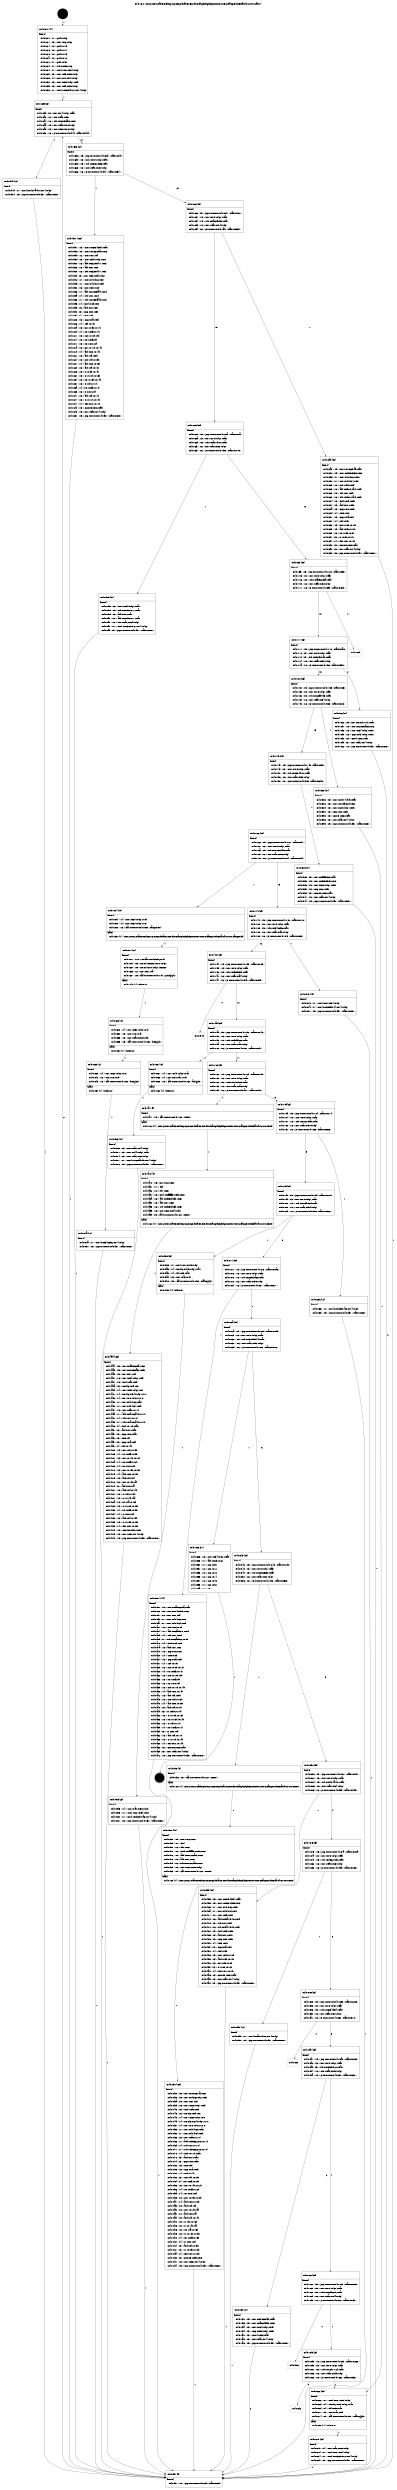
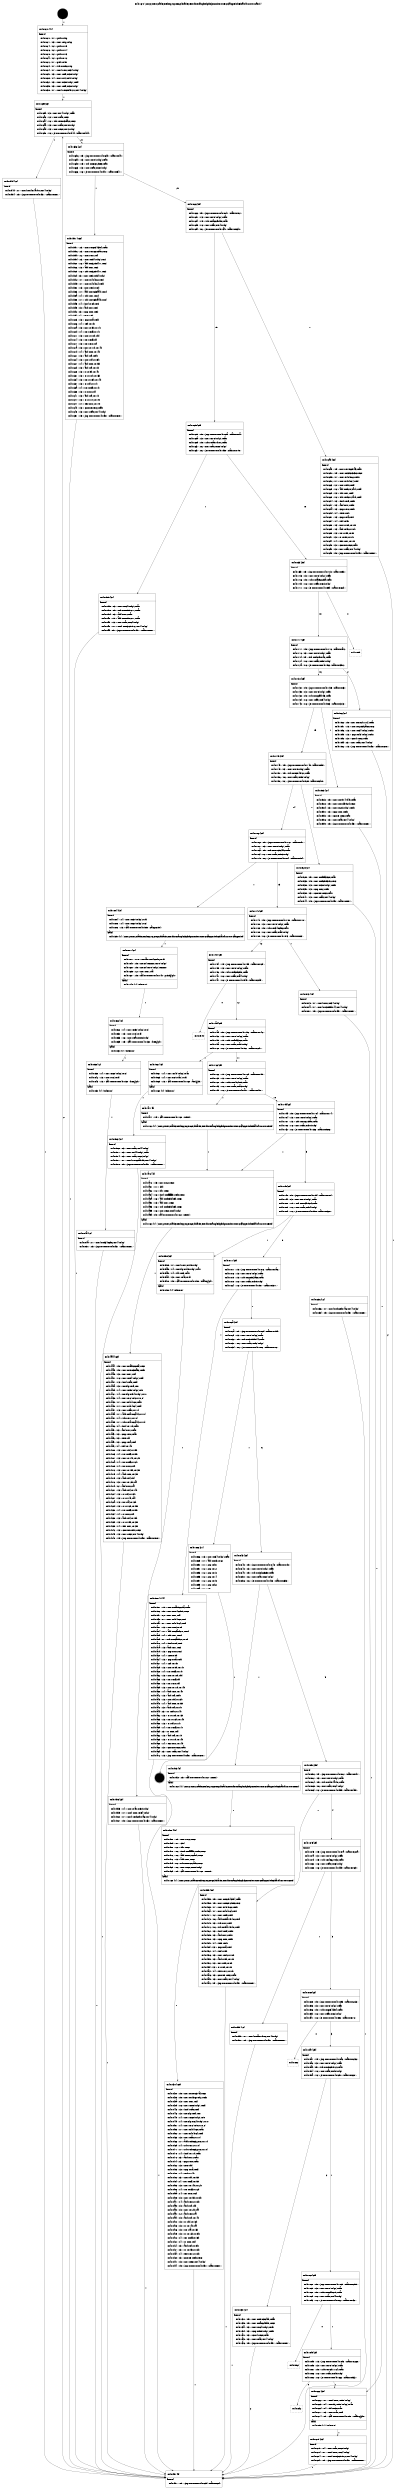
none -> (287, 807)
(342, 1212) -> (264, 1152)
